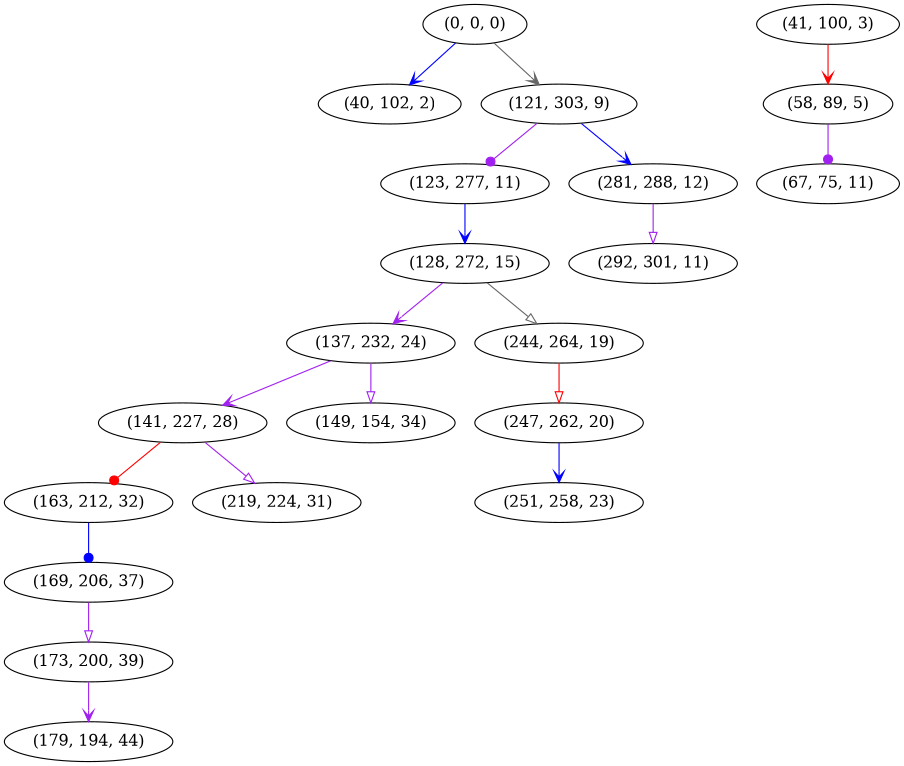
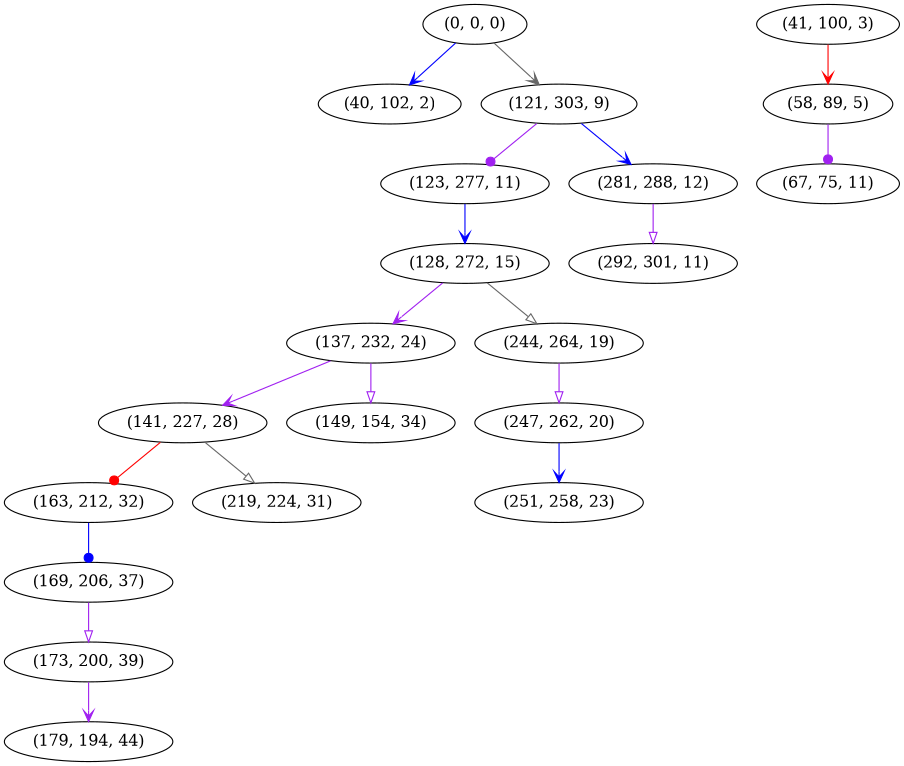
(559, 378) -> (559, 378)
(225, 459) -> (225, 459)
